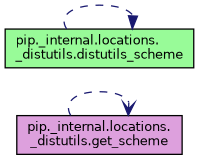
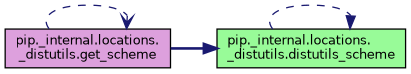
none -> (187, 48)
